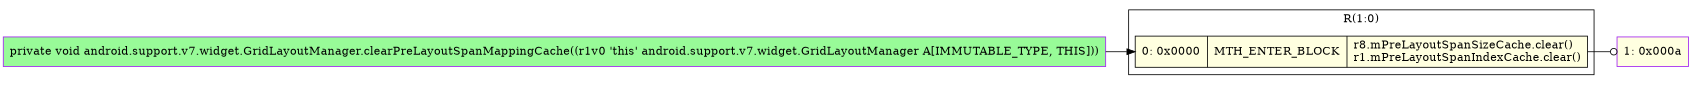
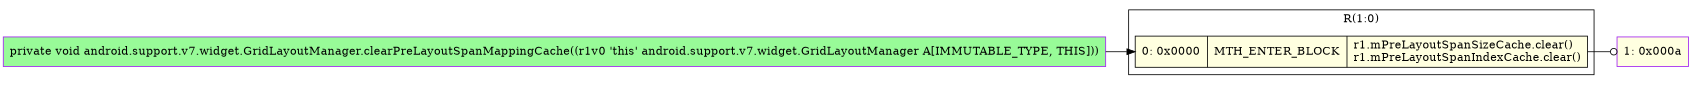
(1464, 45) -> (1464, 45)
